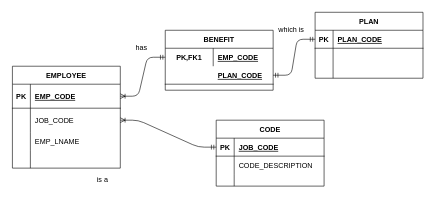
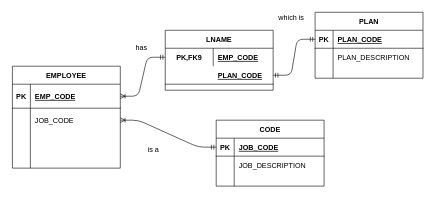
(291, 30) -> (291, 18)
(219, 40) -> (219, 40)
none -> (378, 57)
(189, 58) -> (189, 58)
(75, 141) -> none
(271, 166) -> (269, 166)
(102, 180) -> (153, 150)
